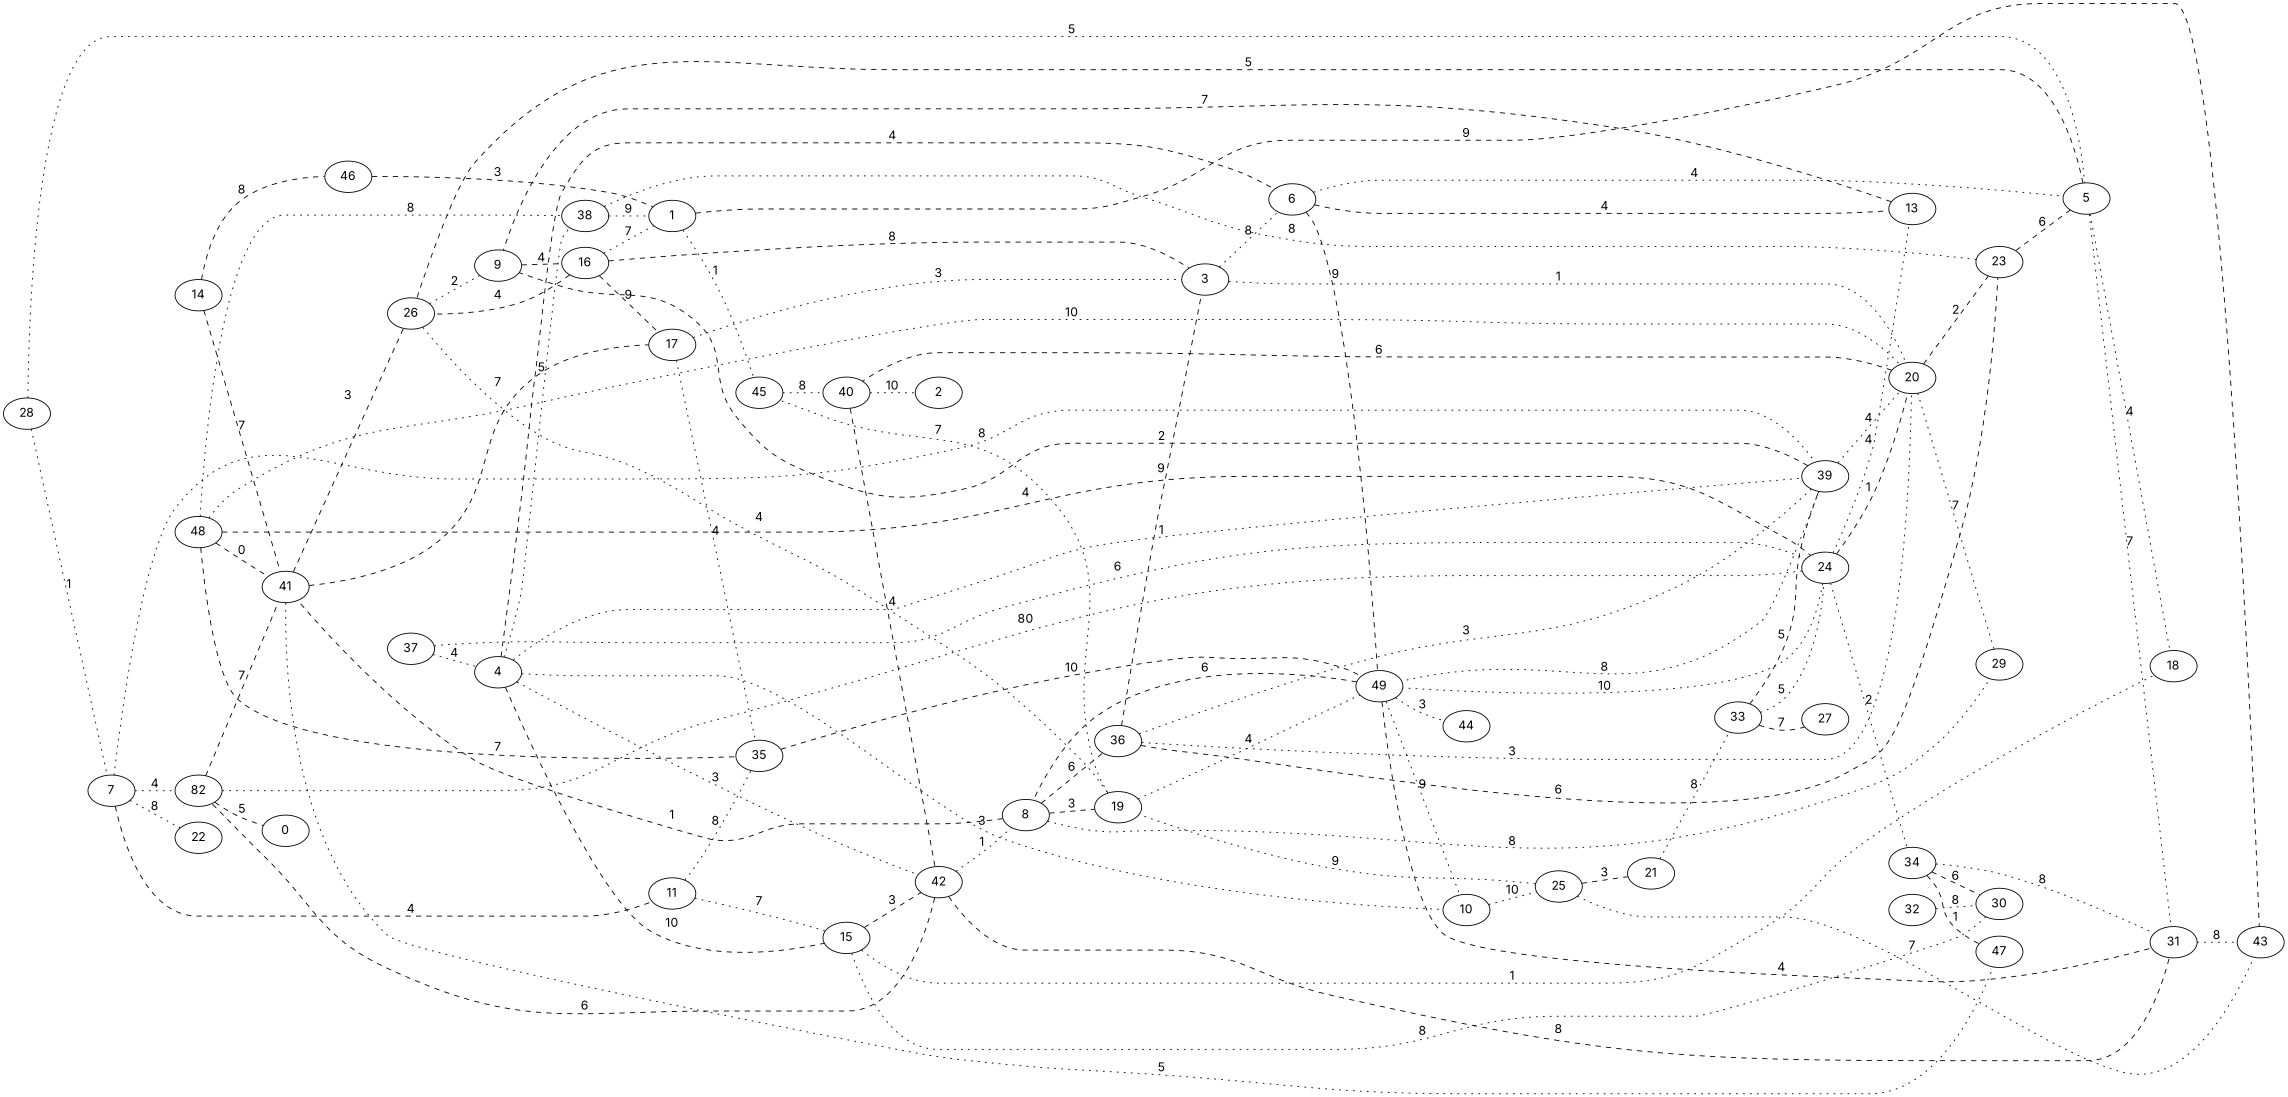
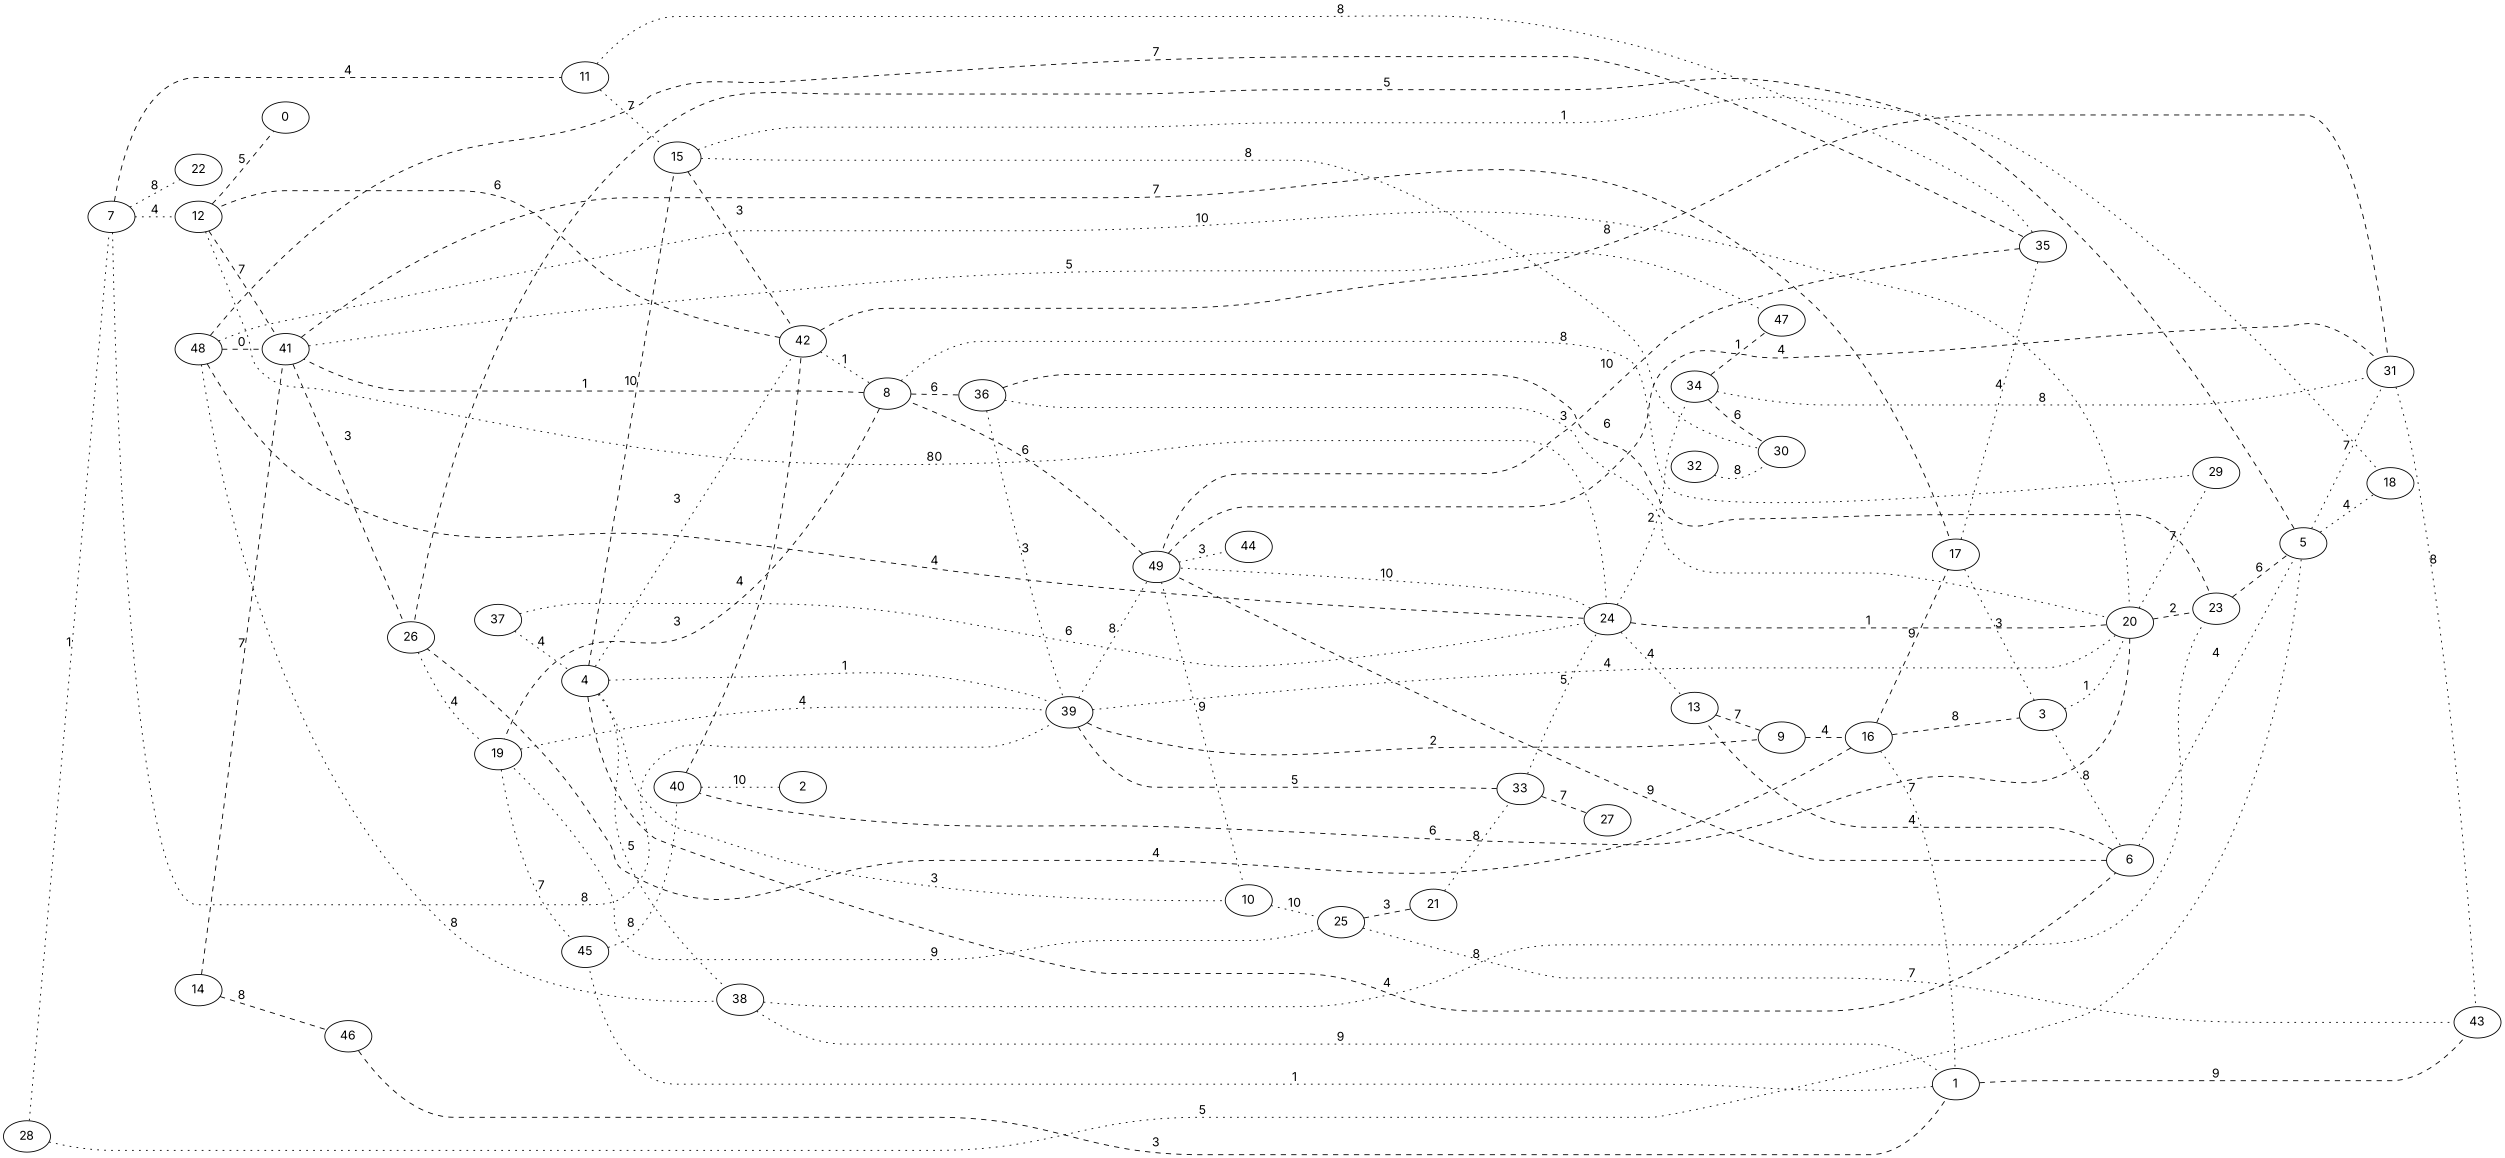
(455, 290) -> none
(1159, 510) -> none
(1260, 742) -> (782, 710)
(199, 791) -> (199, 217)
